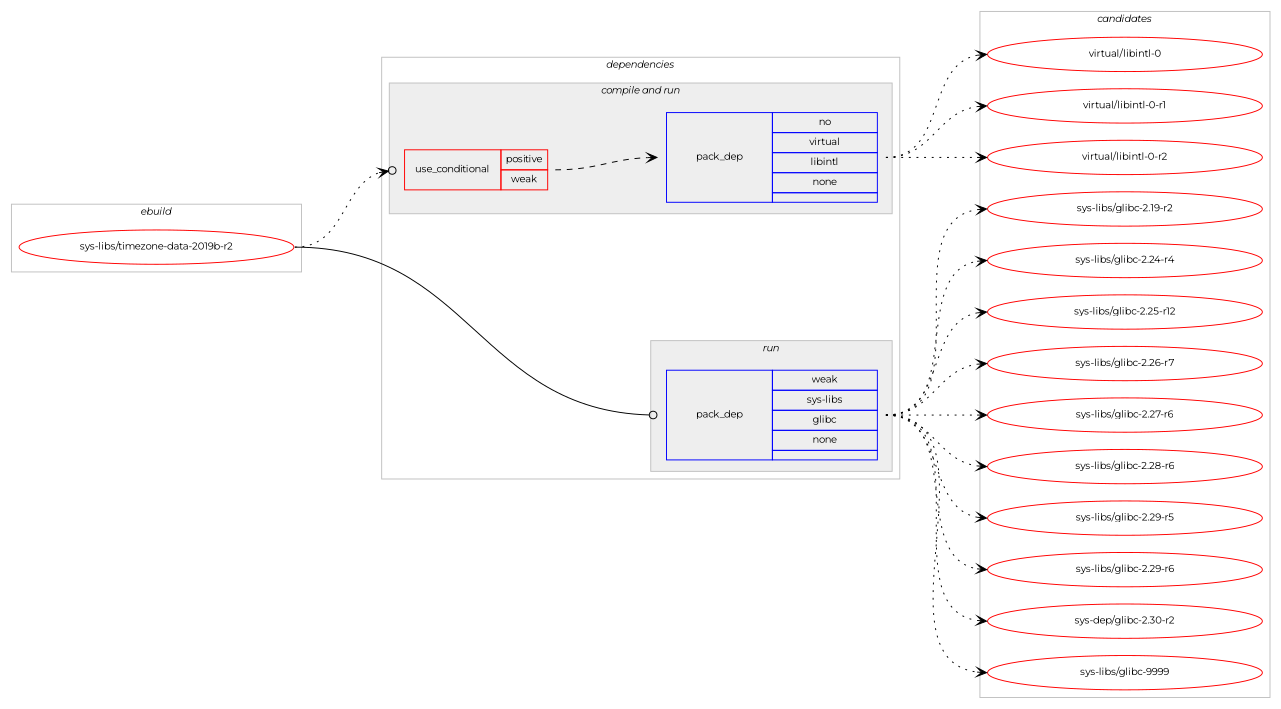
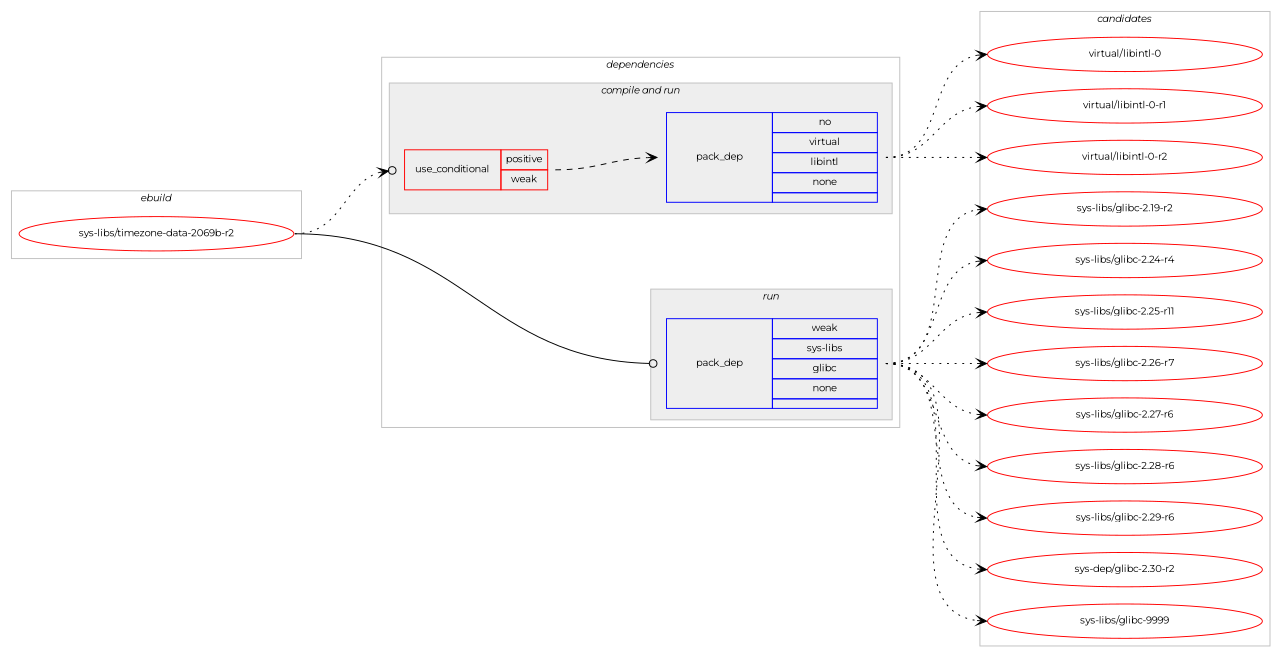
(156, 247) -> (156, 234)
(1125, 312) -> (1125, 312)
(1125, 518) -> none
